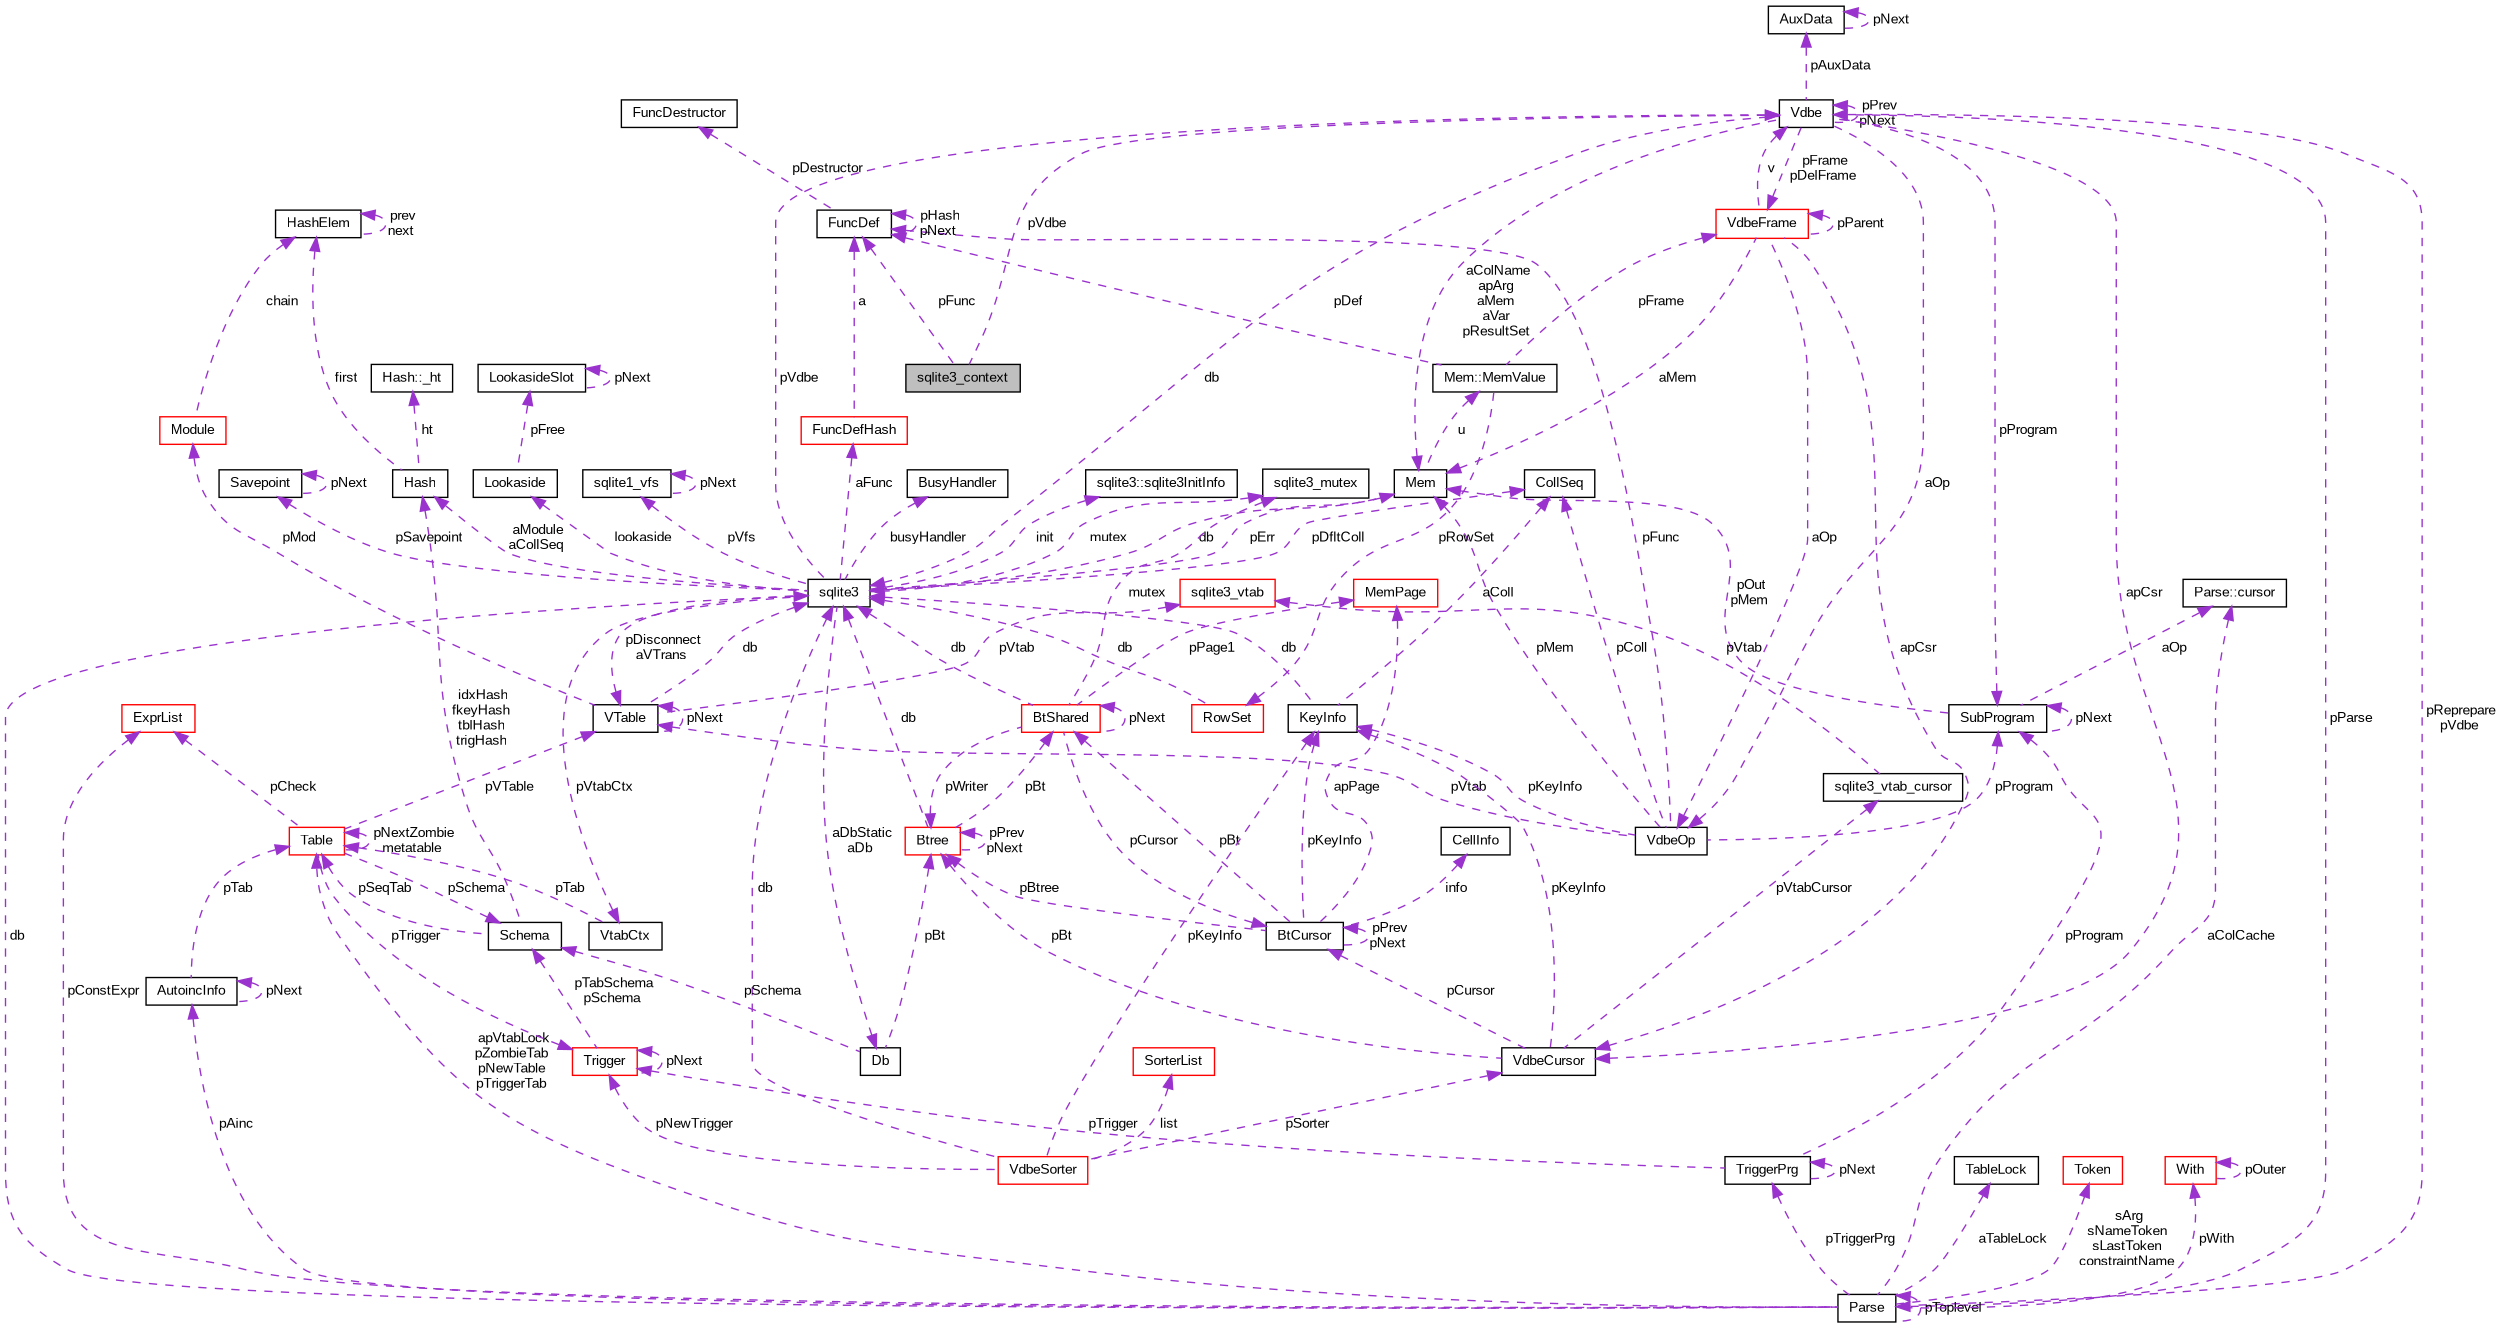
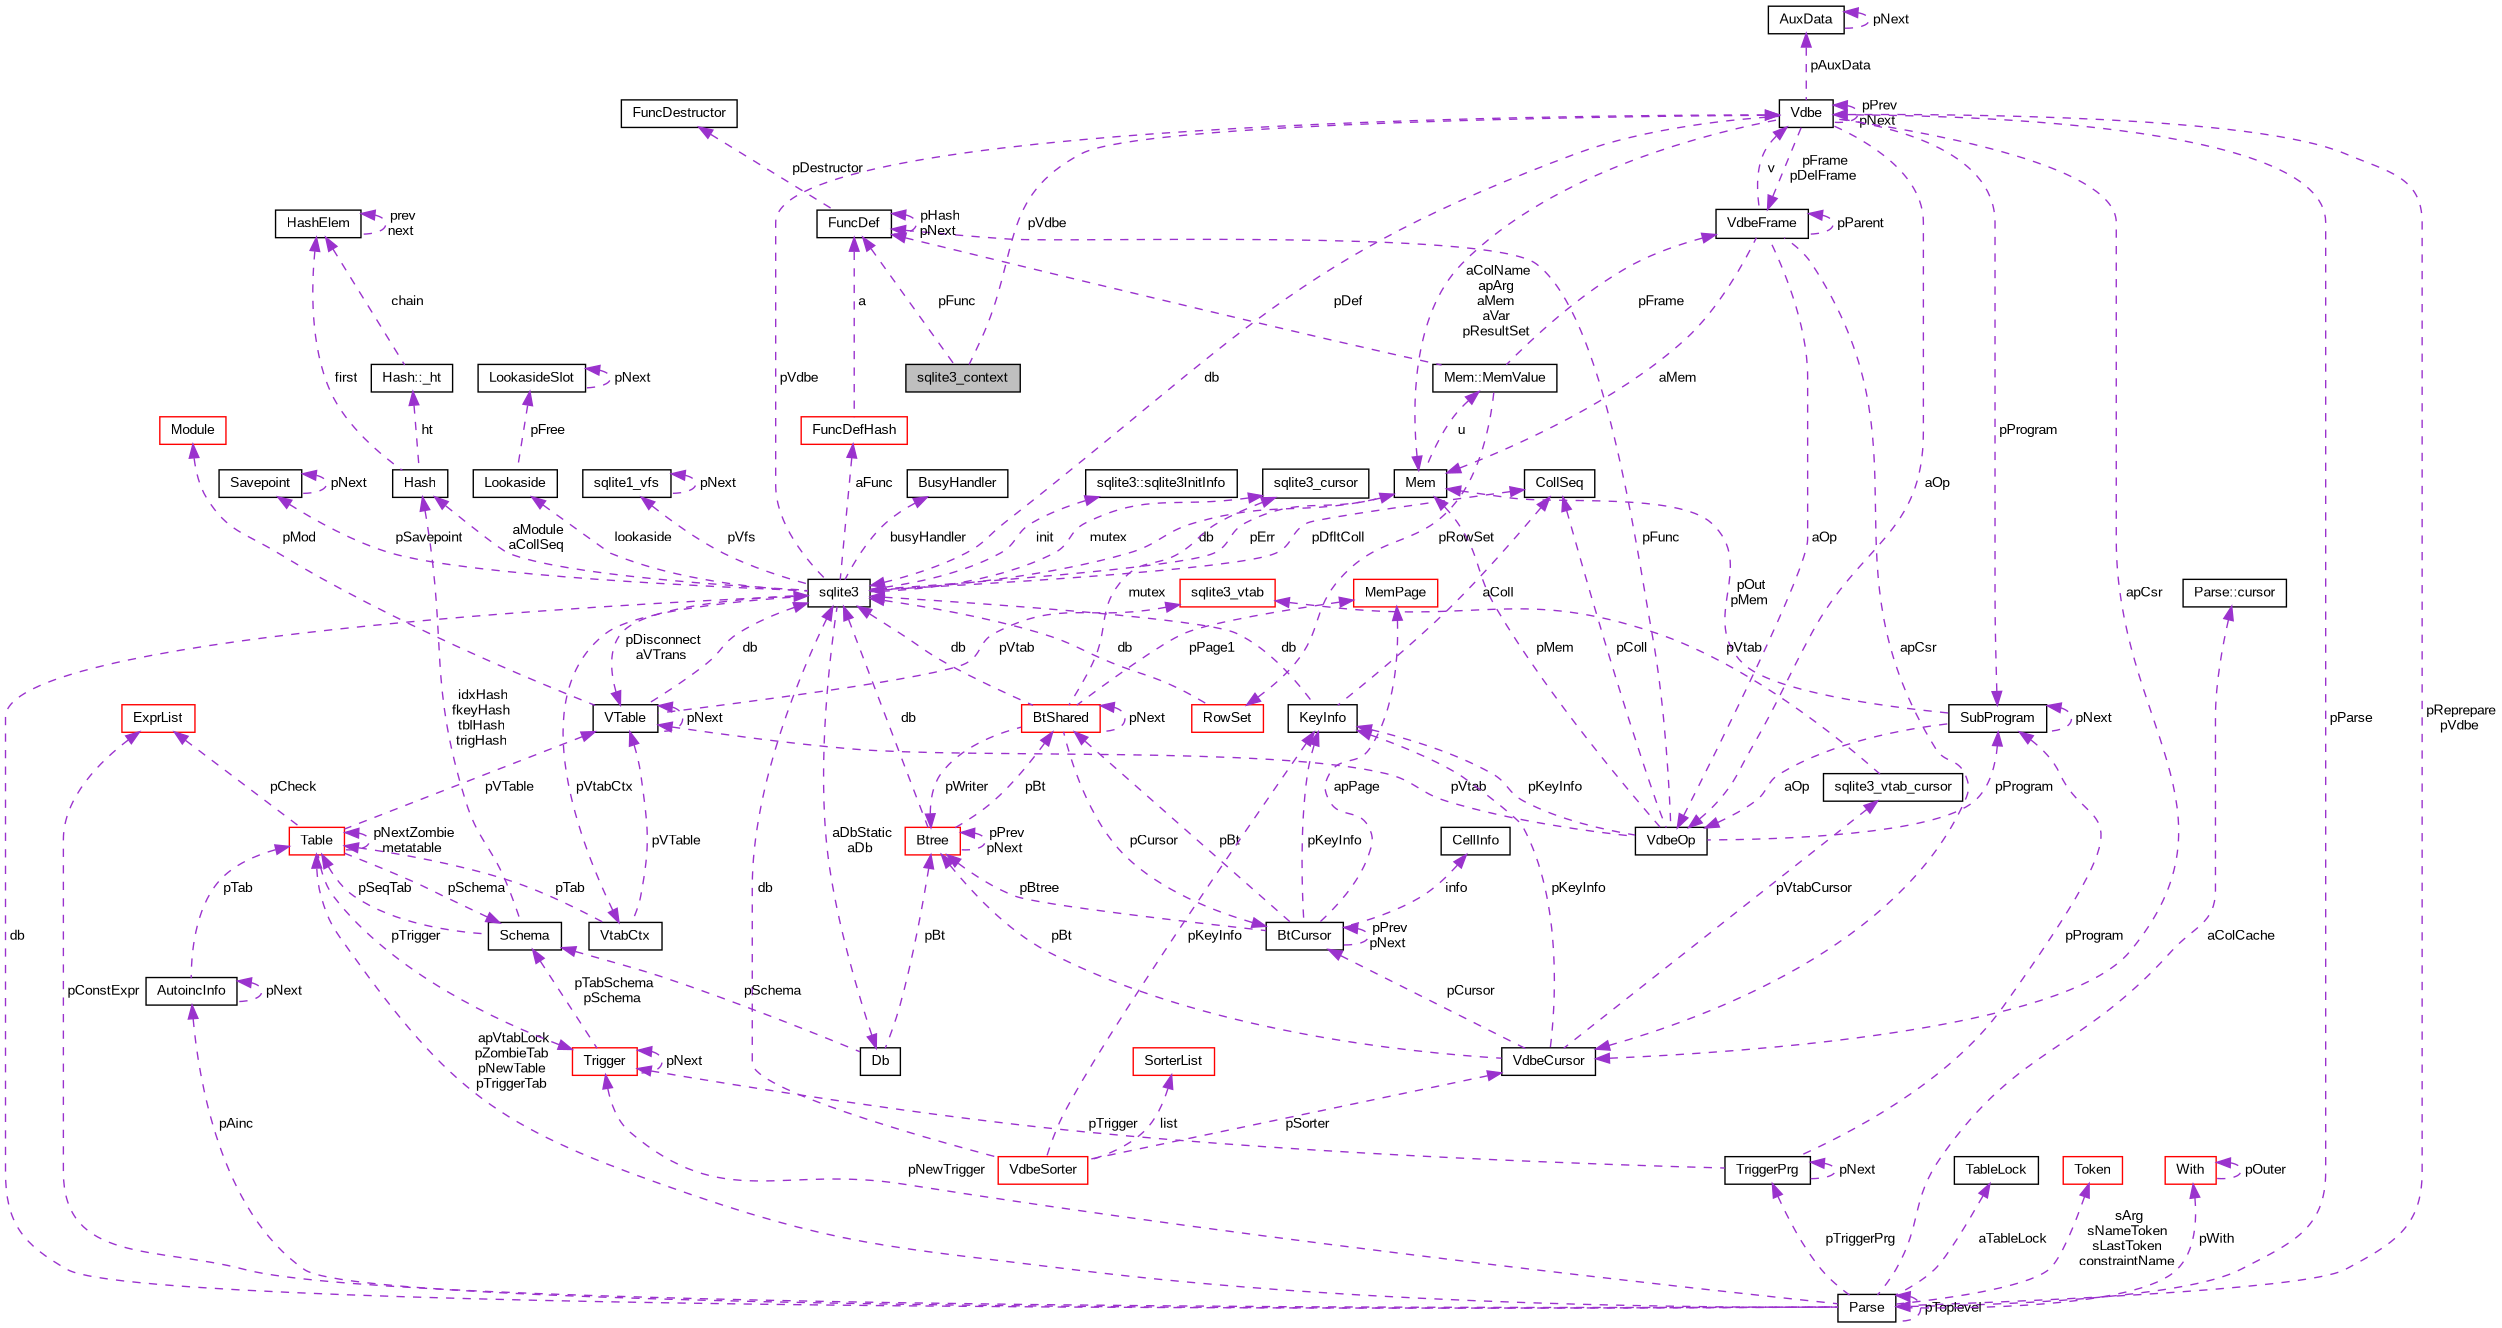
(1762, 224) -> (1762, 224)
(226, 324) -> (369, 307)
(1316, 484) -> (1316, 484)
(2110, 659) -> (1824, 753)
none -> (647, 835)
(794, 1162) -> (1203, 1228)
